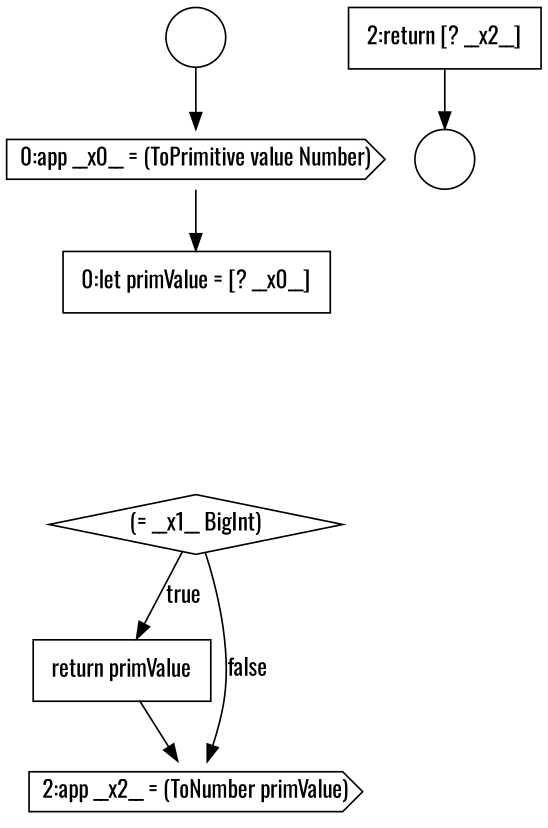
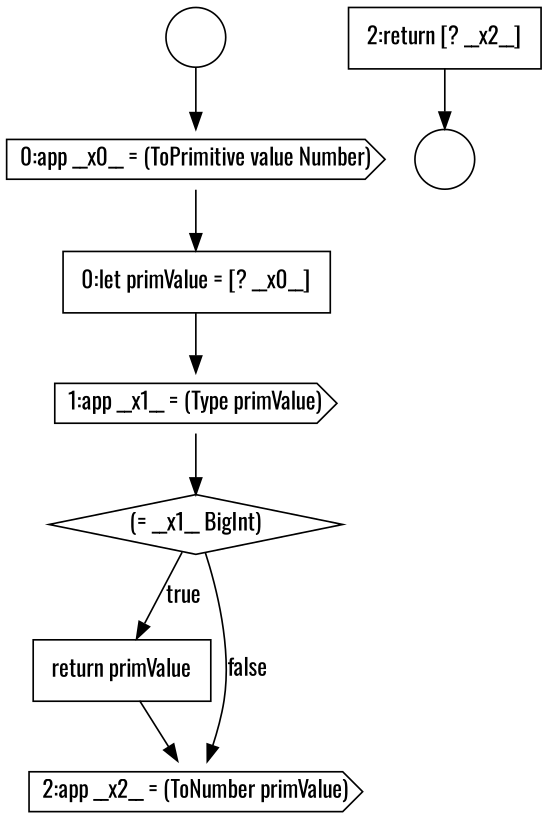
none -> (196, 403)
